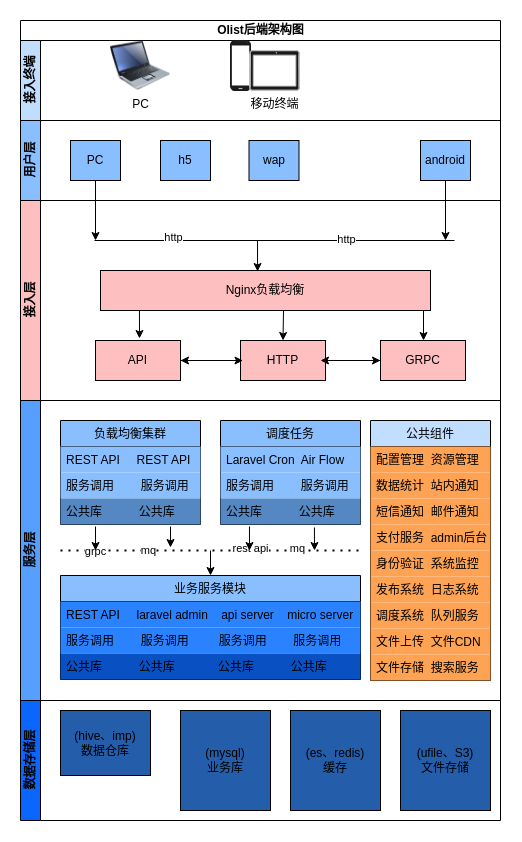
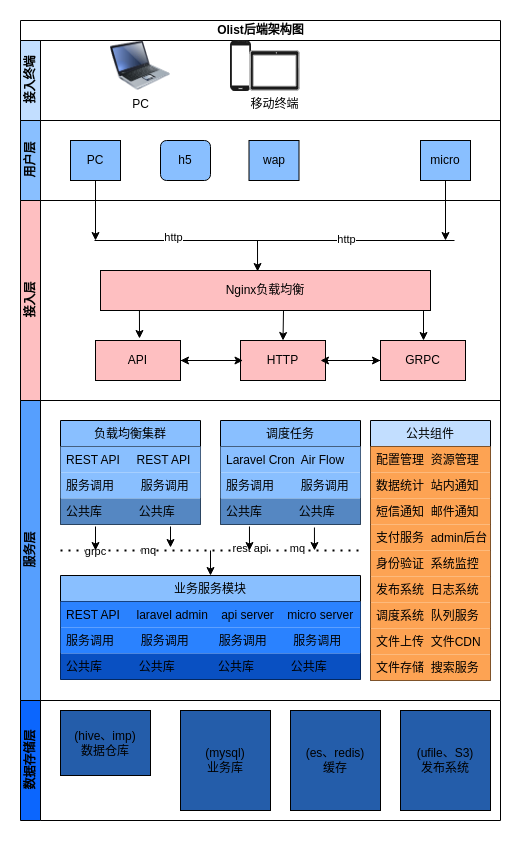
(186, 161) -> (186, 161)
(446, 161) -> (446, 161)
(446, 761) -> (446, 761)
